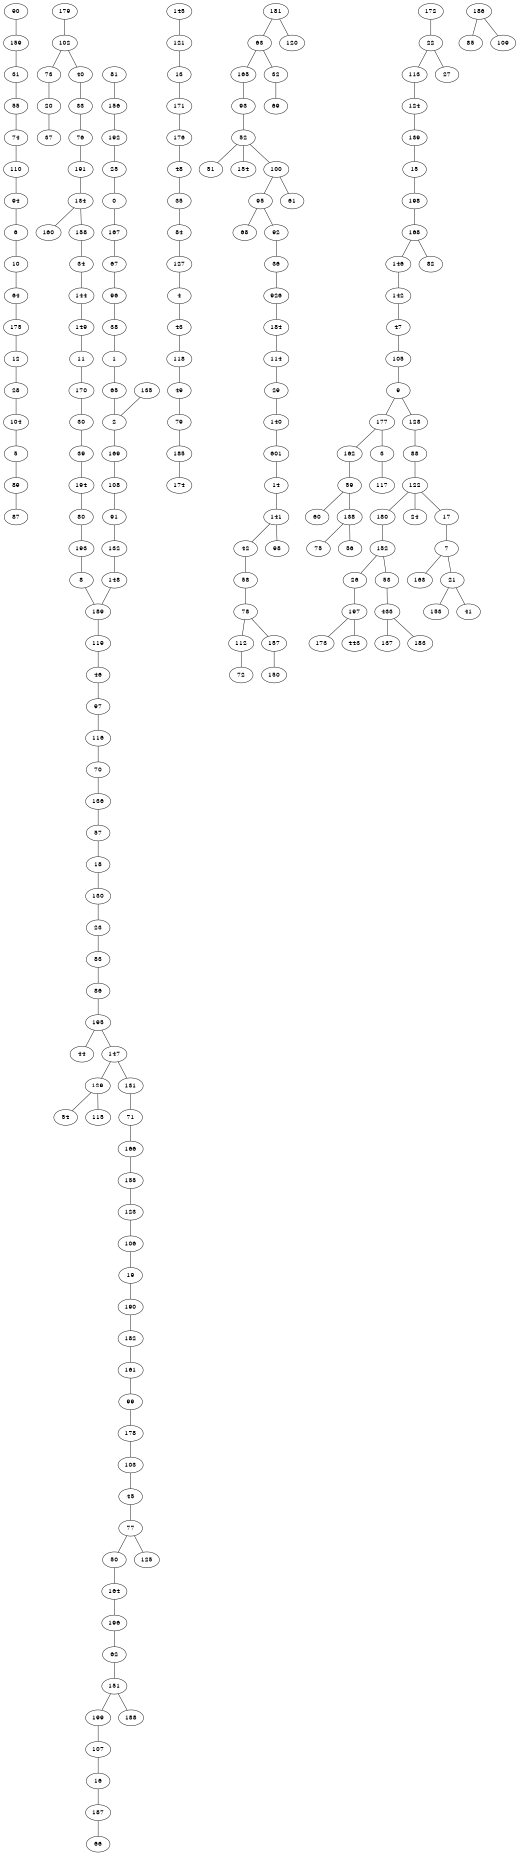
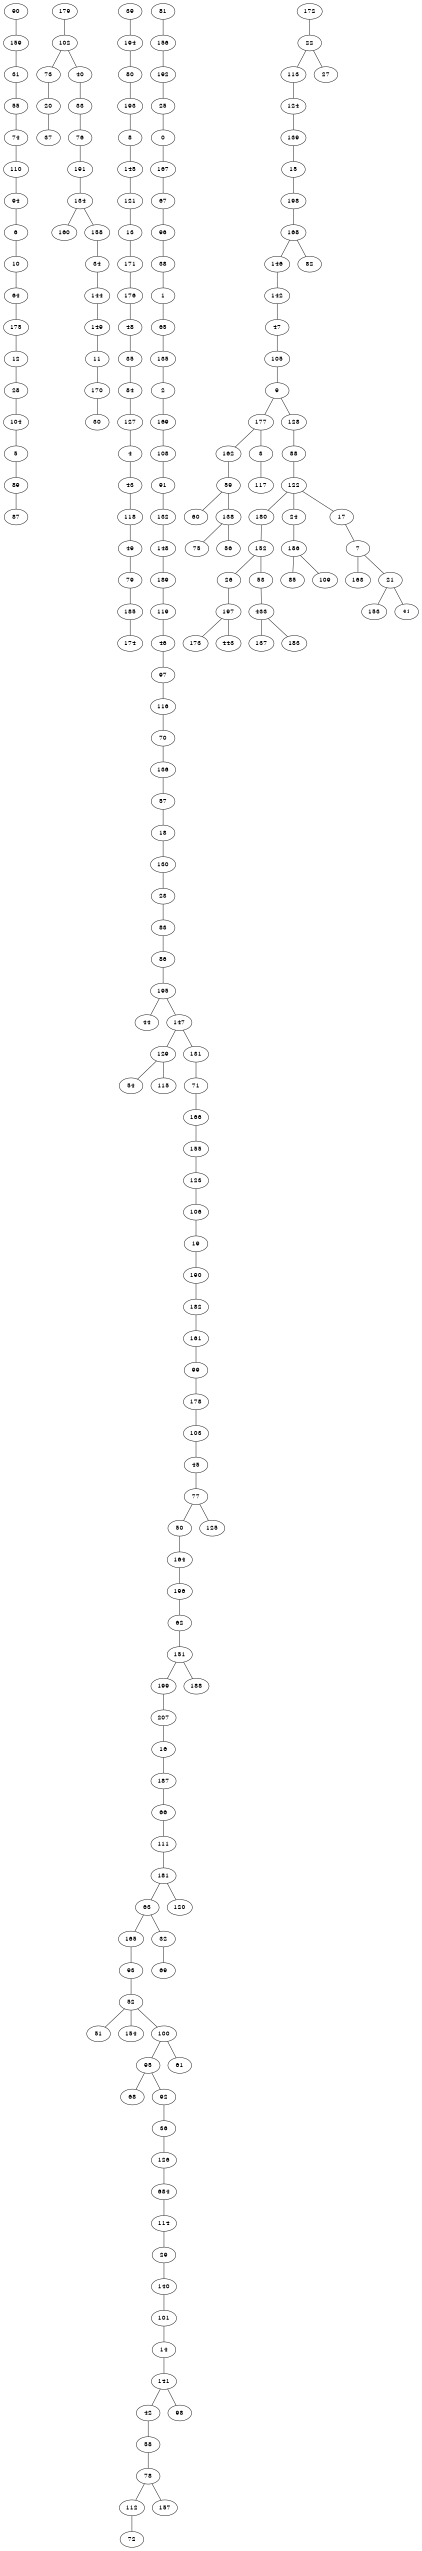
(276, 296) -> (164, 2160)
(276, 327) -> (164, 2192)
(114, 406) -> (163, 343)
(81, 438) -> none
(276, 454) -> (164, 2318)
none -> (294, 533)
(90, 596) -> (130, 154)
(274, 675) -> none
(98, 1749) -> (164, 1718)
none -> (164, 1844)
